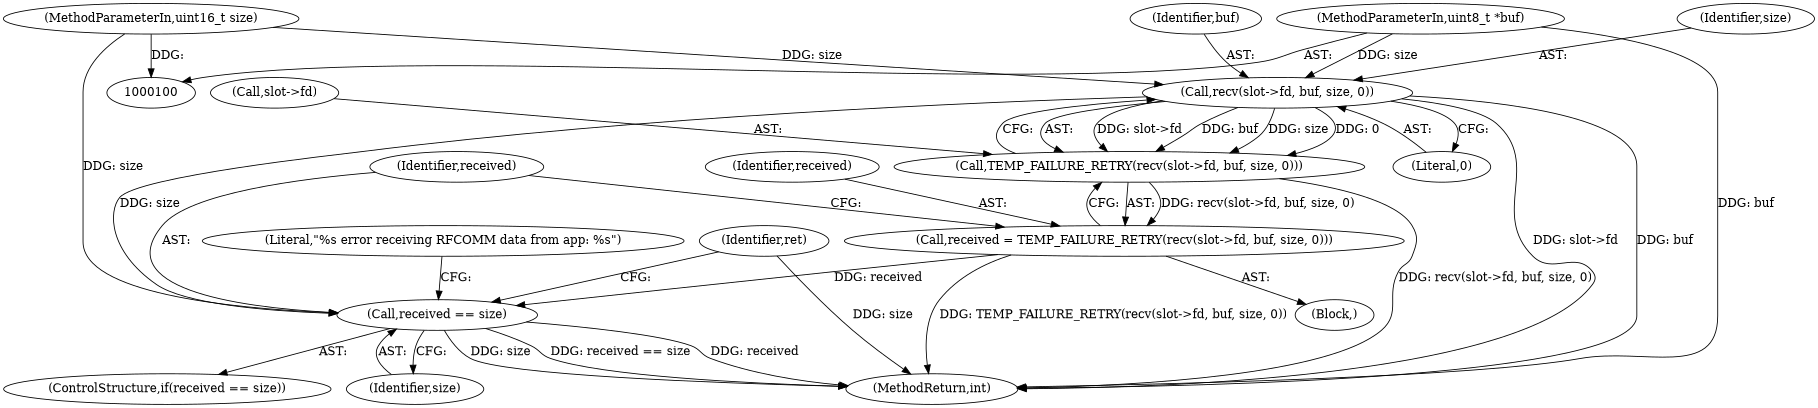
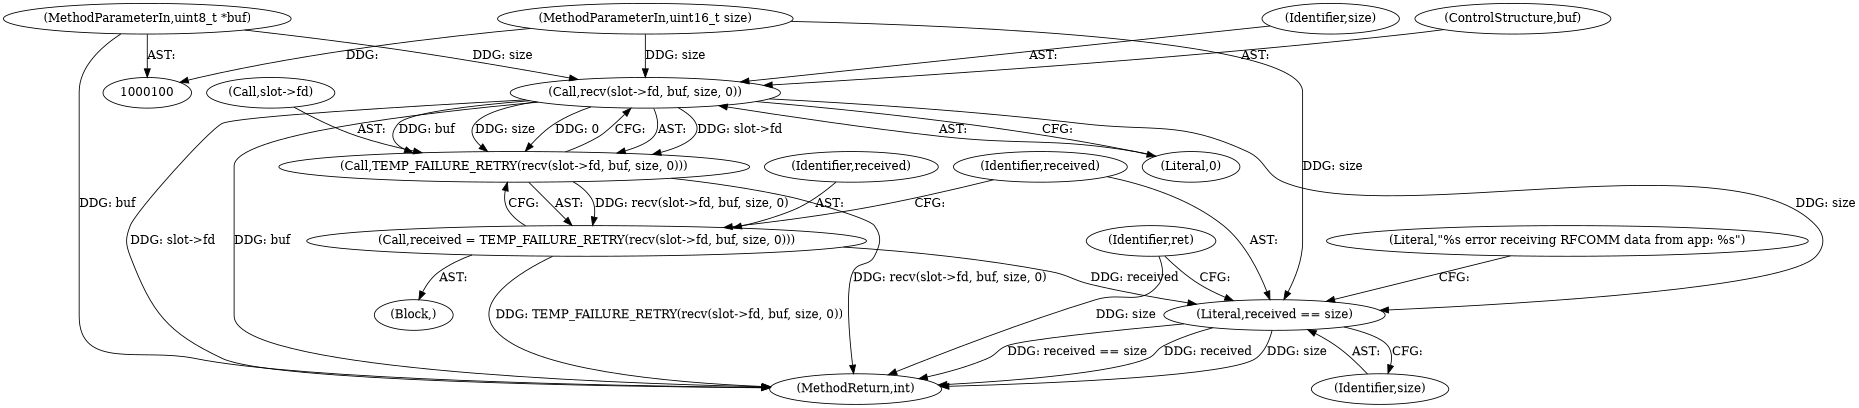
(1196, 19) -> (1513, 19)
(437, 315) -> (1275, 315)
(167, 389) -> none
